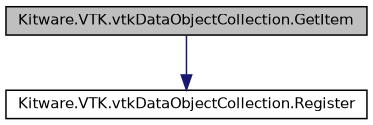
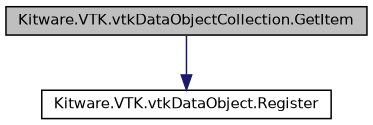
(186, 104) -> (186, 104)
